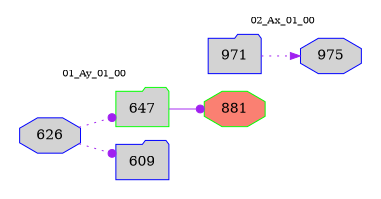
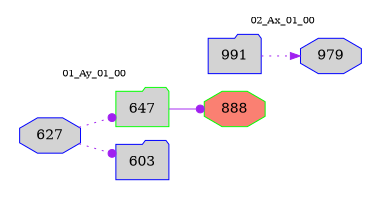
(235, 56) -> (235, 56)
(331, 56) -> (331, 56)
(235, 109) -> (235, 109)
(50, 136) -> (50, 136)
(142, 162) -> (142, 162)
